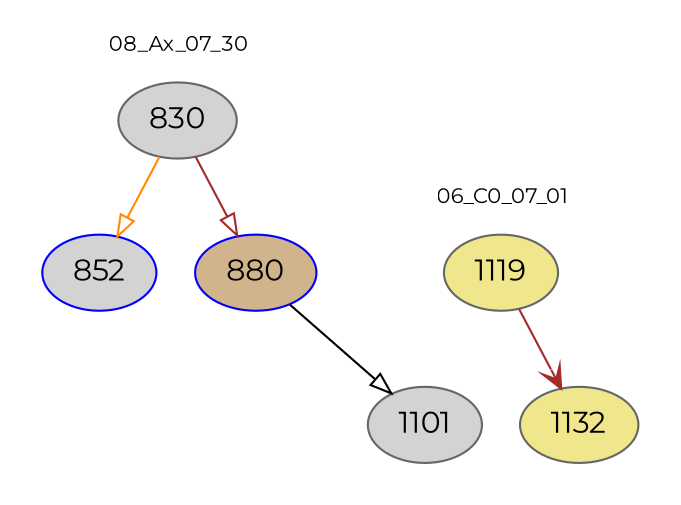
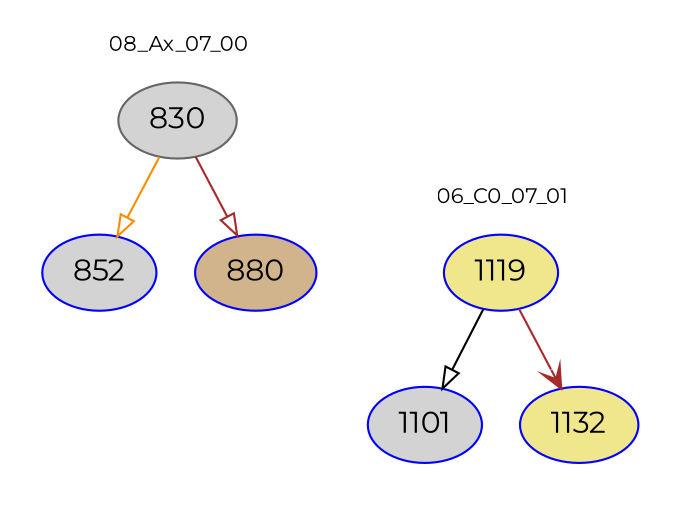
(180, 45) -> (180, 45)
(501, 273) -> (501, 273)
(333, 342) -> (468, 339)
(425, 425) -> (425, 425)
(579, 425) -> (579, 425)
